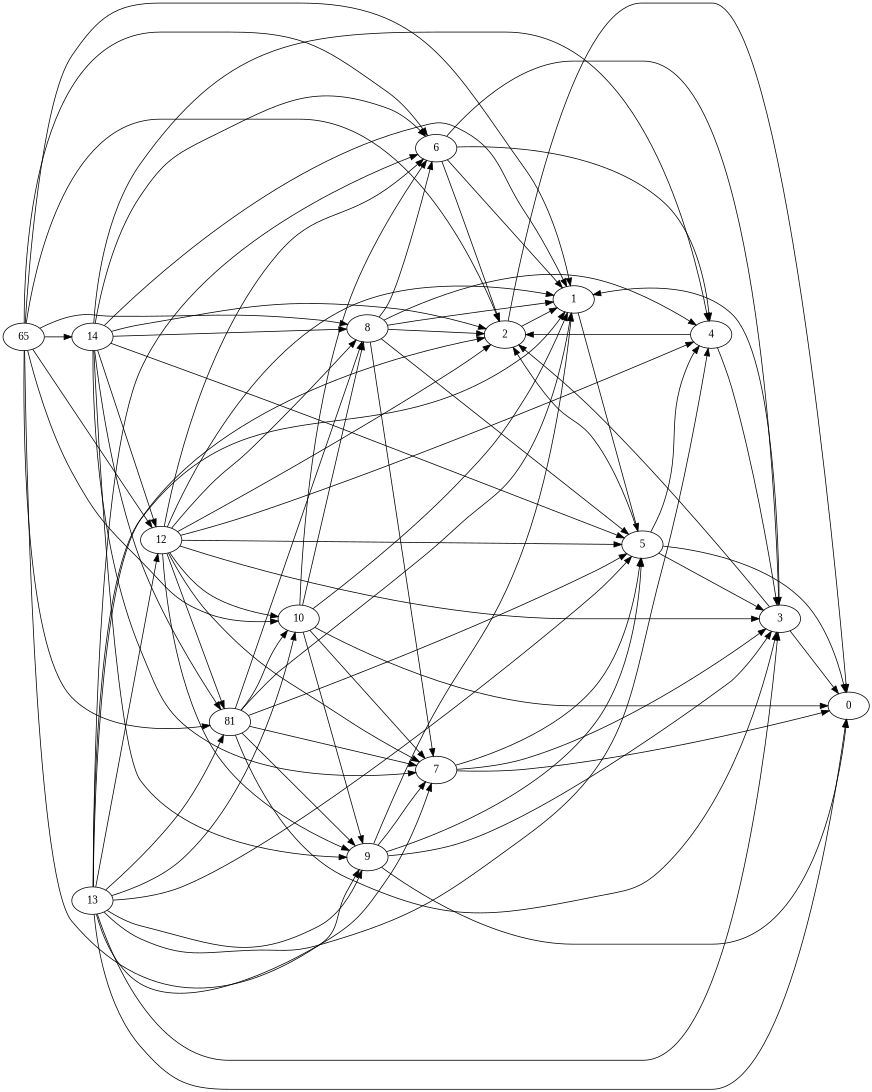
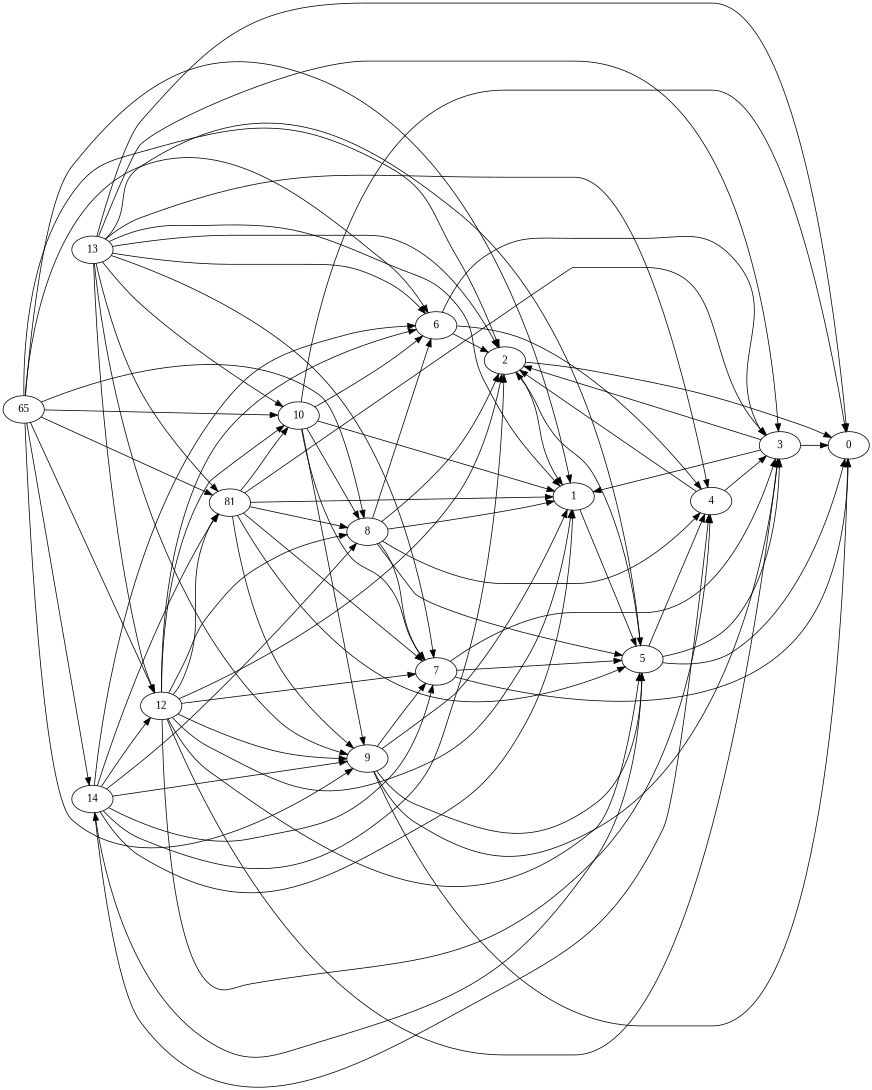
(502, 221) -> none
(365, 438) -> (397, 1017)
